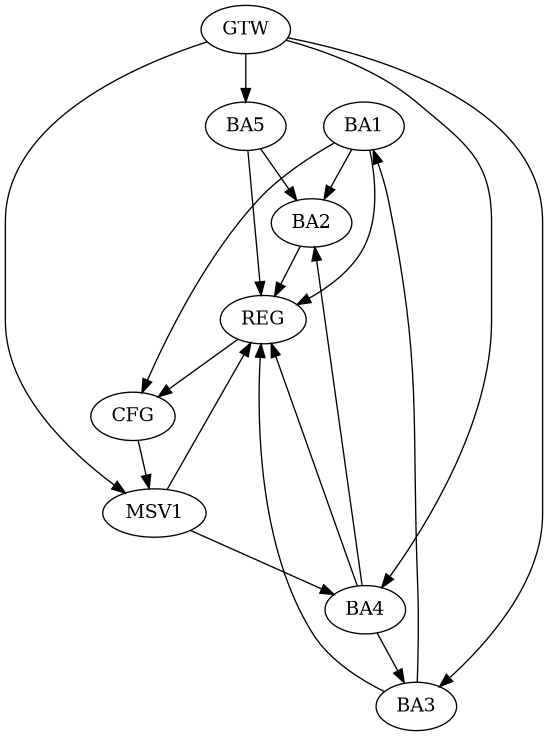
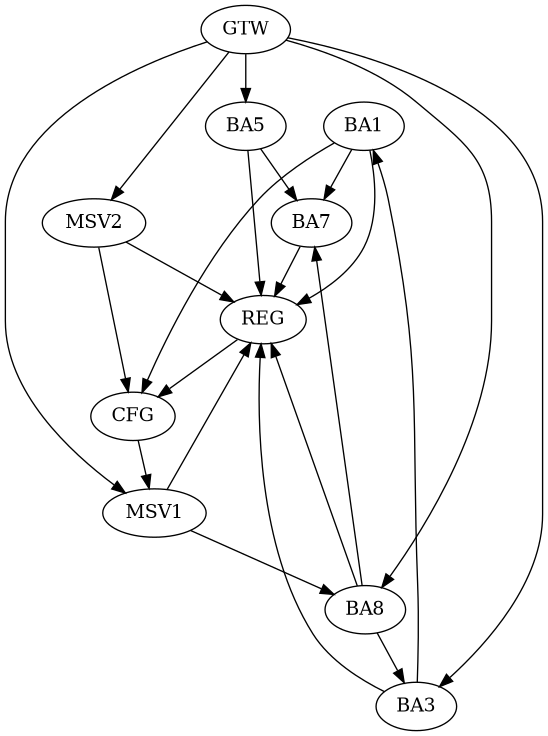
none -> (94, 223)
(312, 223) -> (312, 223)
(365, 610) -> (365, 610)
